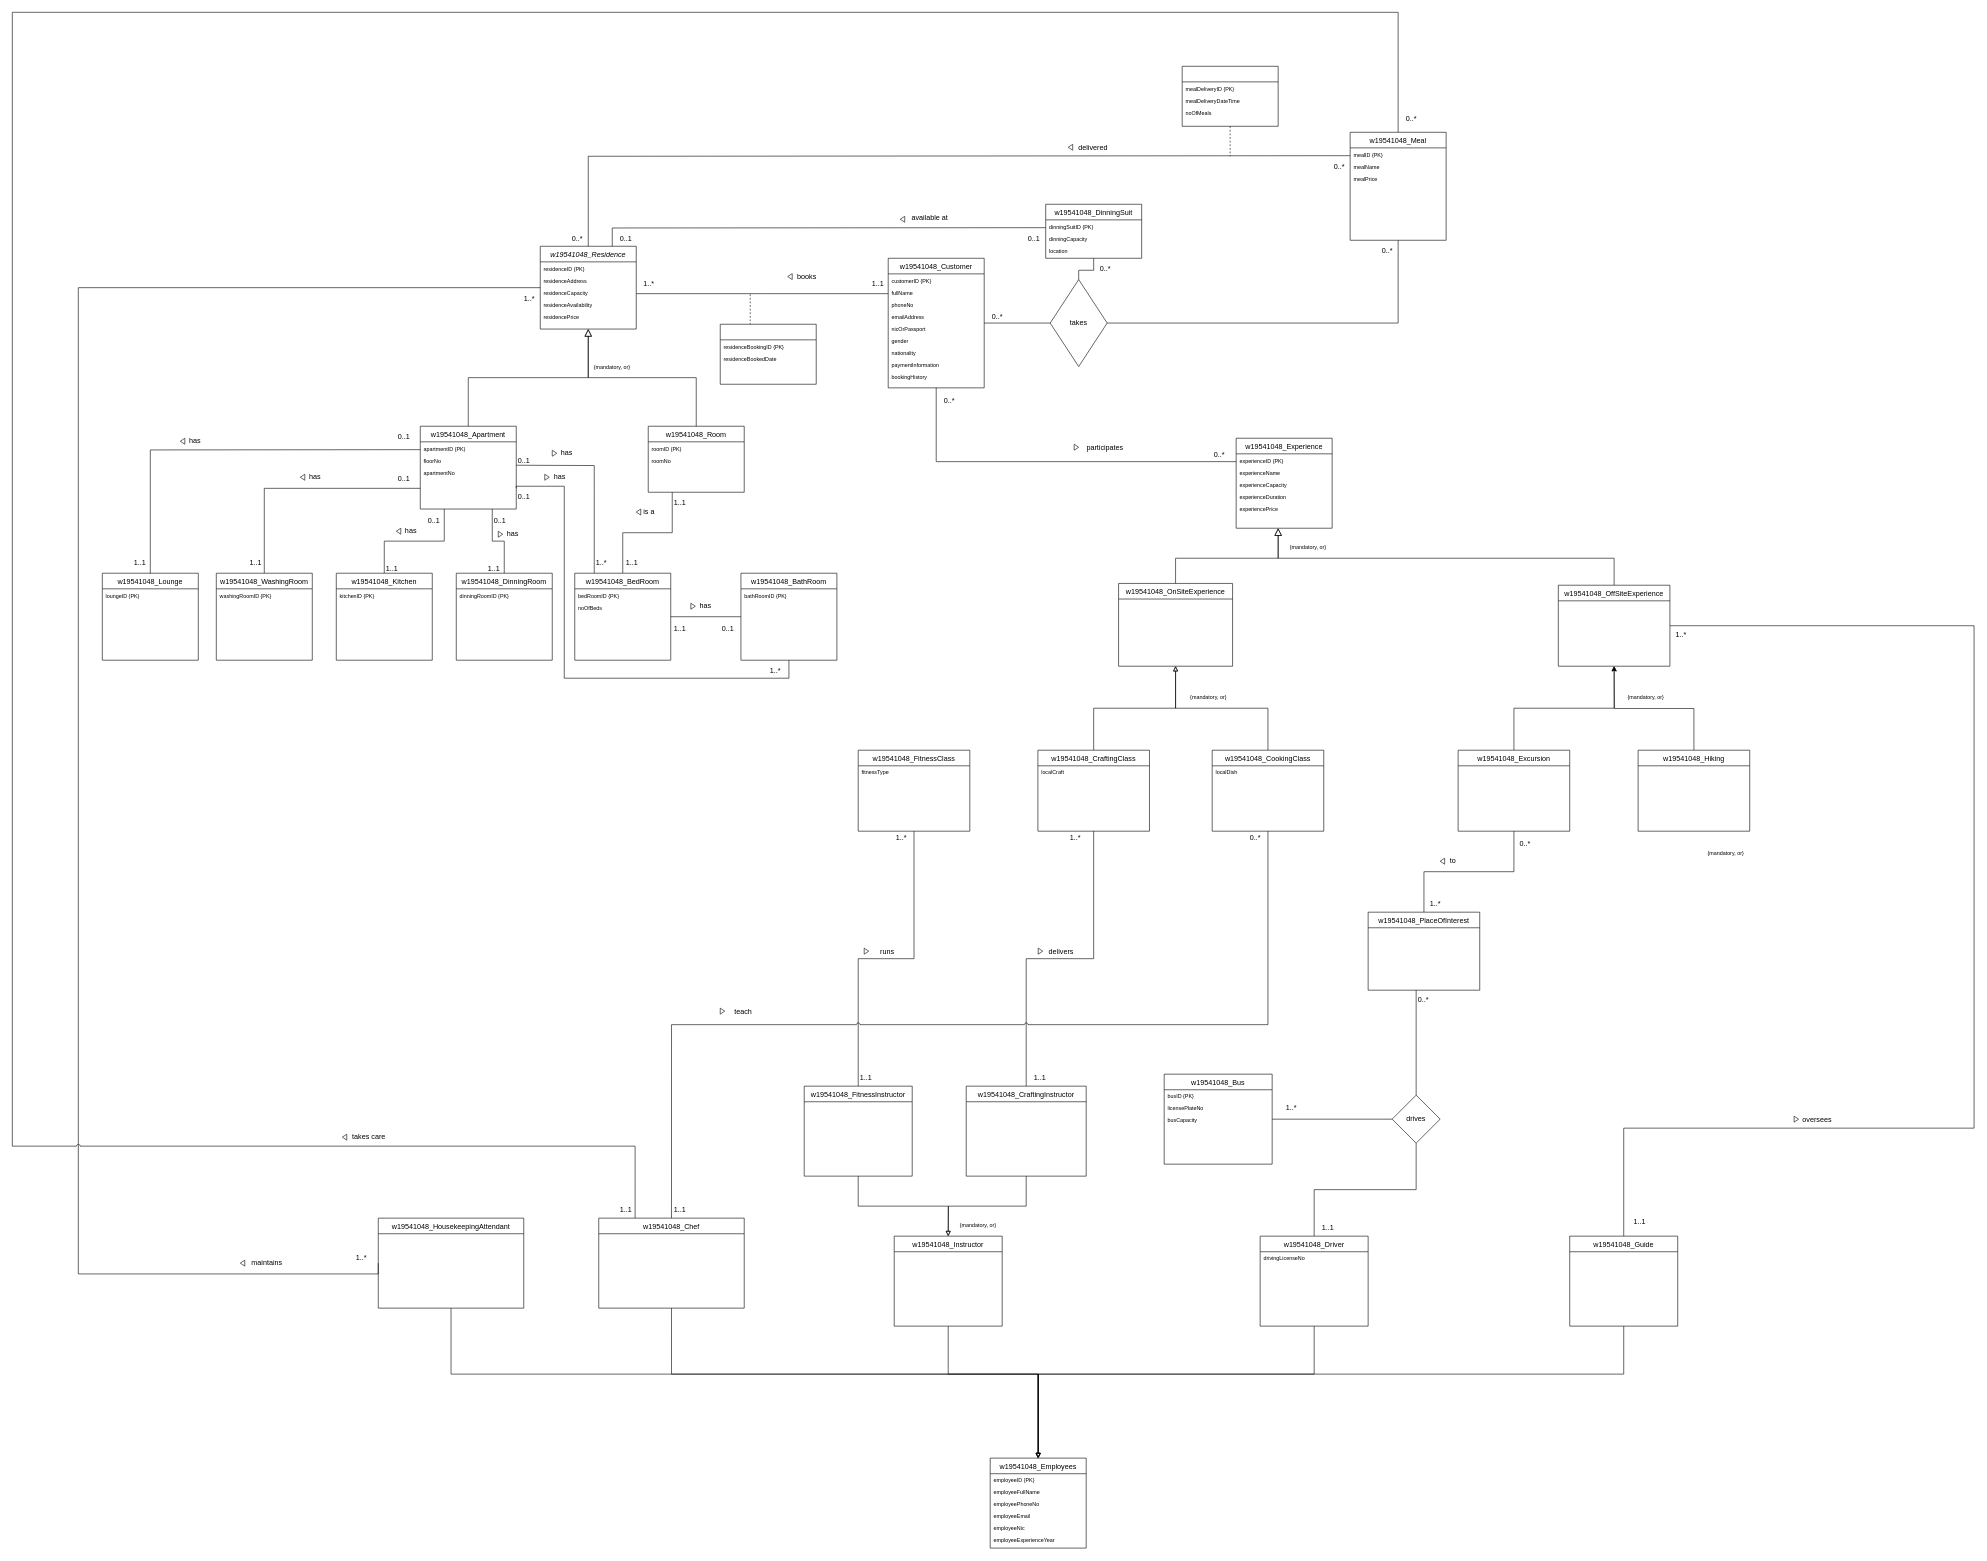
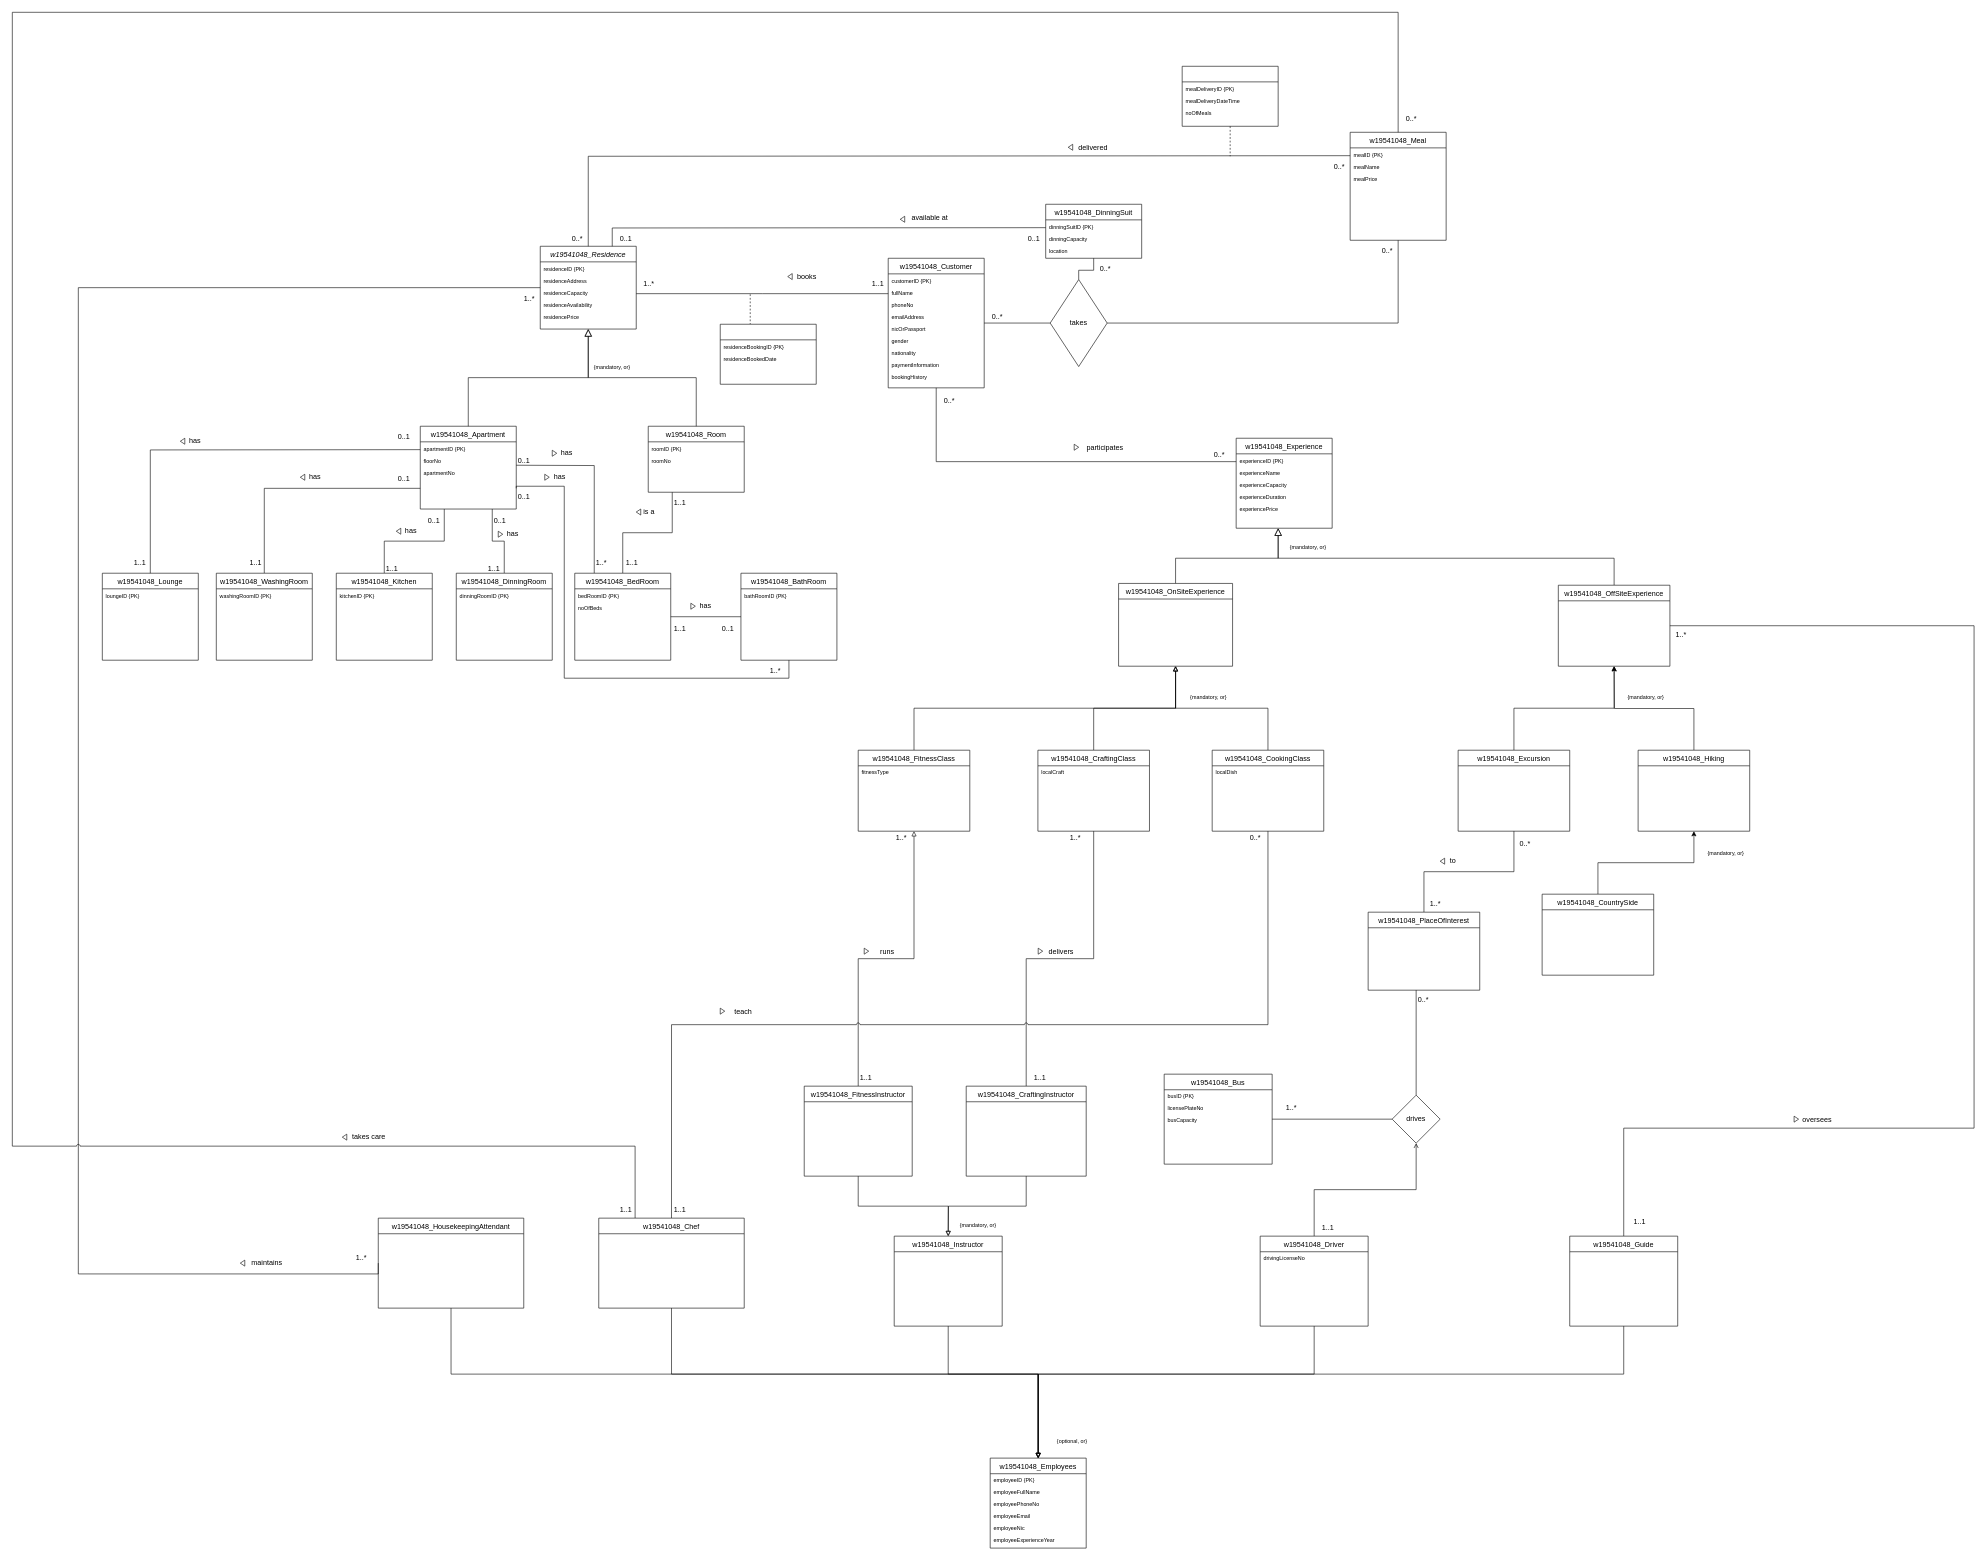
none -> (981, 708)
(914, 836) -> (914, 837)
none -> (1694, 863)
none -> (1598, 935)
(1416, 1146) -> (1416, 1147)
none -> (1077, 1440)
